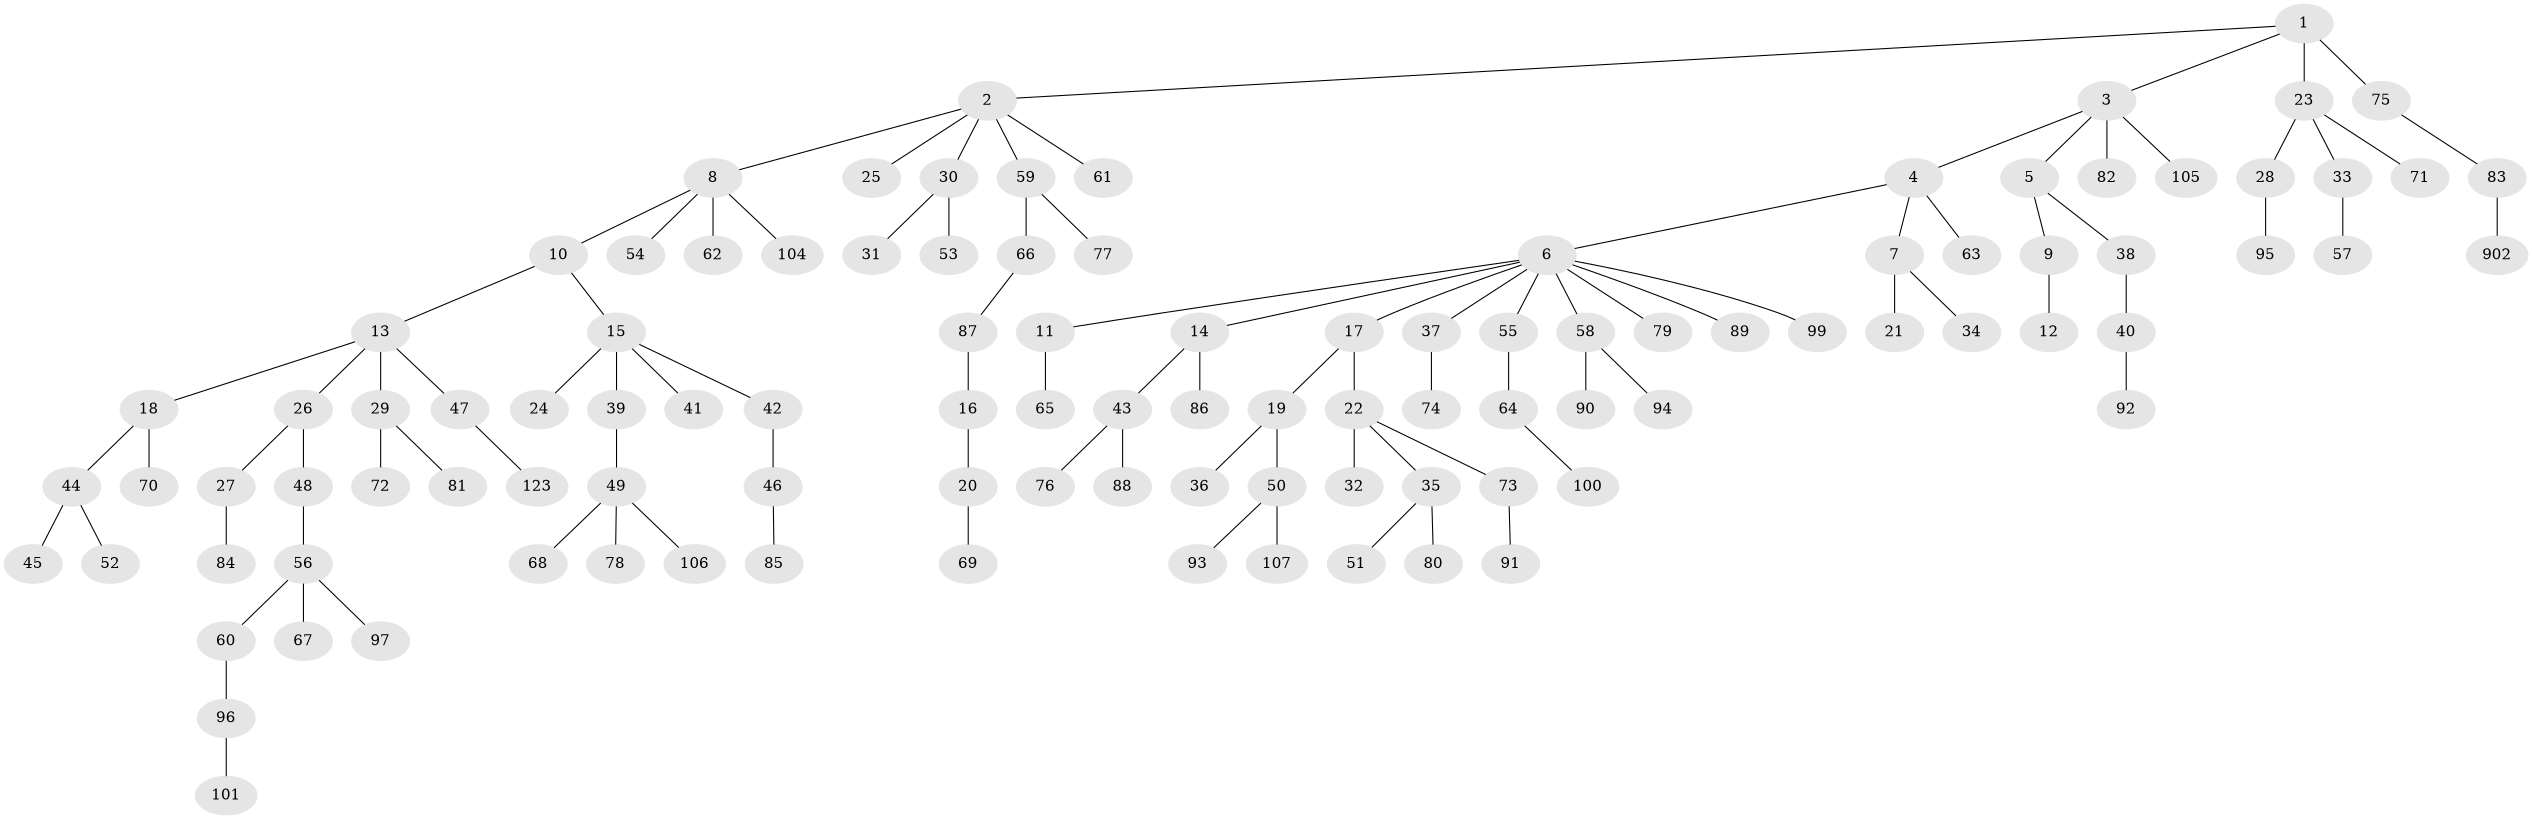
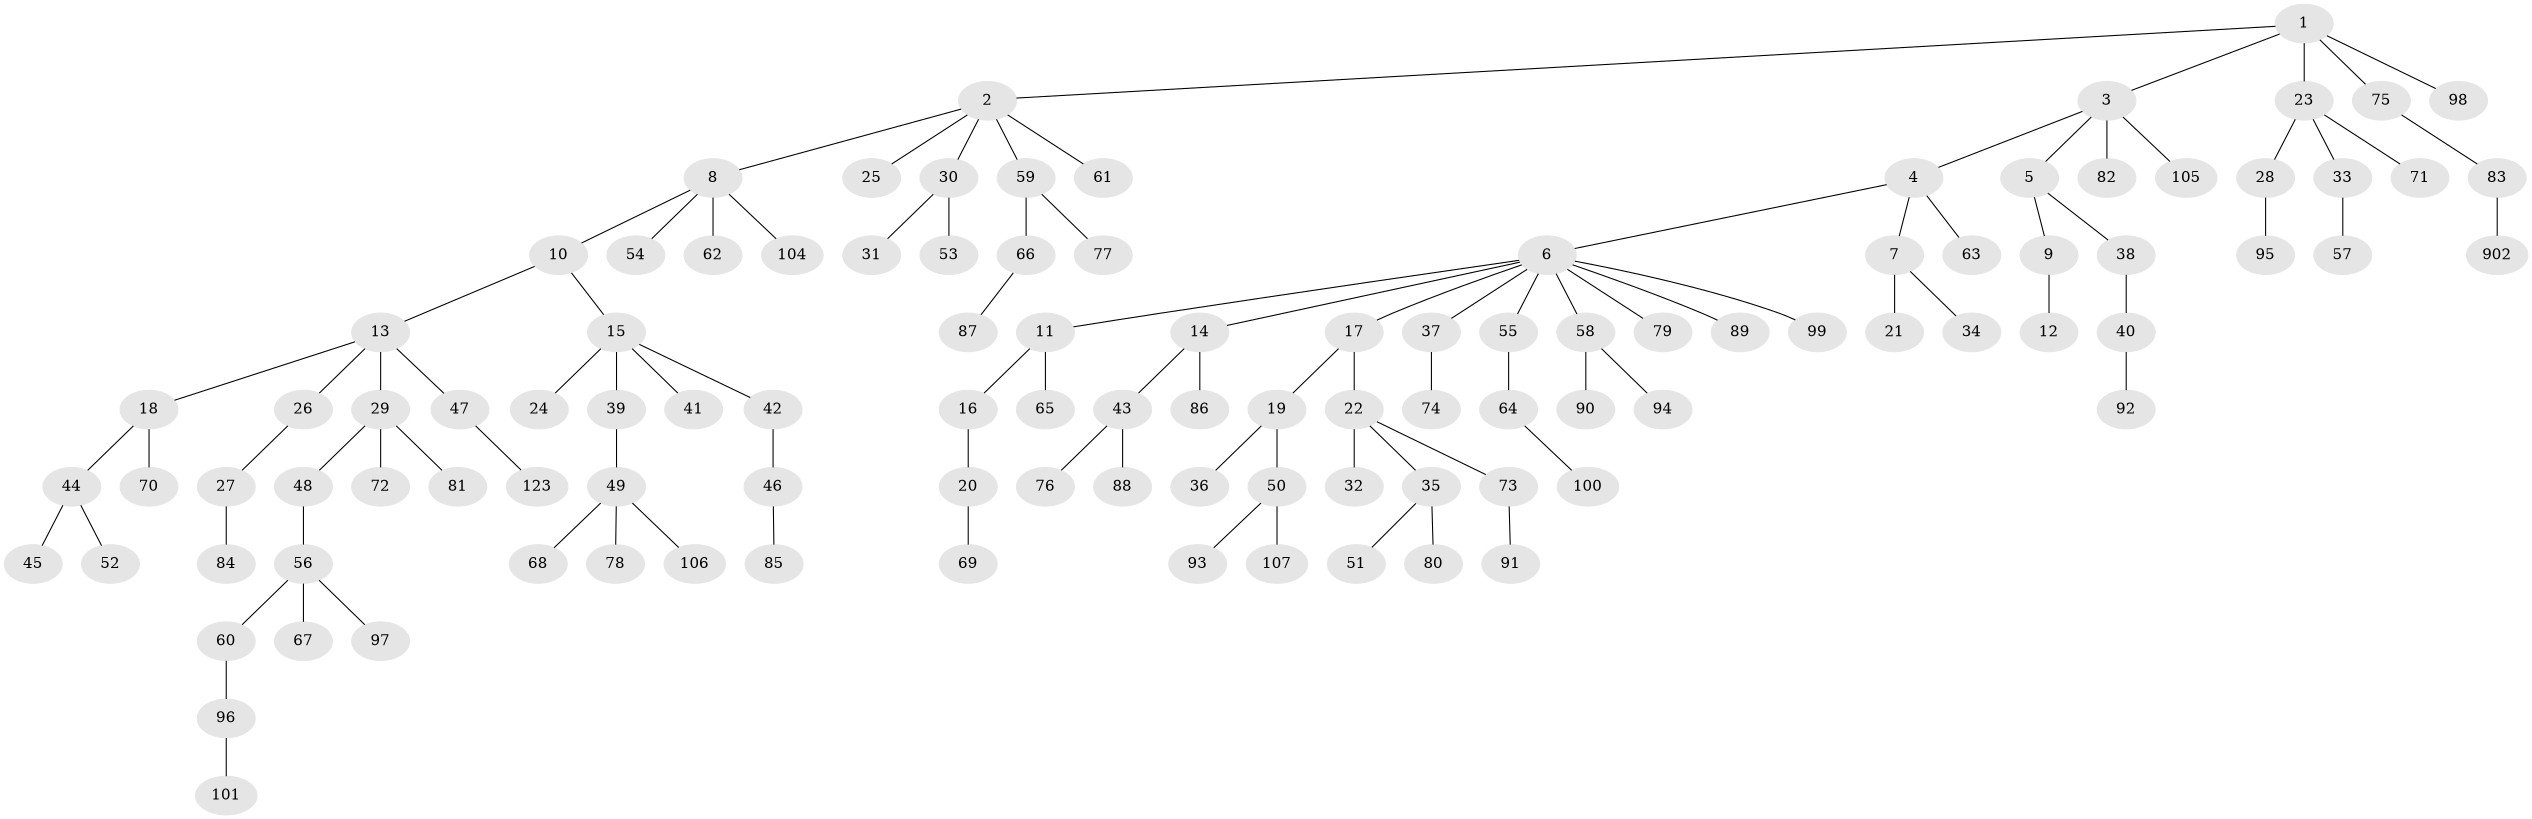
none -> (2459, 101)
(968, 371) -> (1007, 371)
(303, 448) -> (342, 448)
